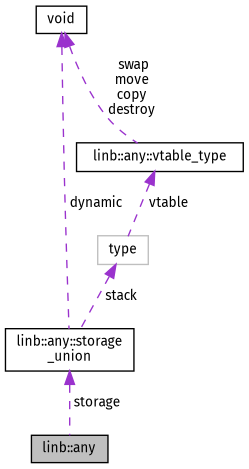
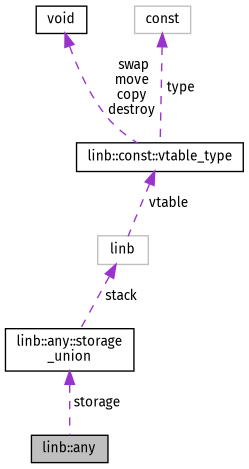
none -> (163, 20)
(160, 157) -> (160, 157)
(65, 188) -> none
(123, 250) -> (123, 250)
